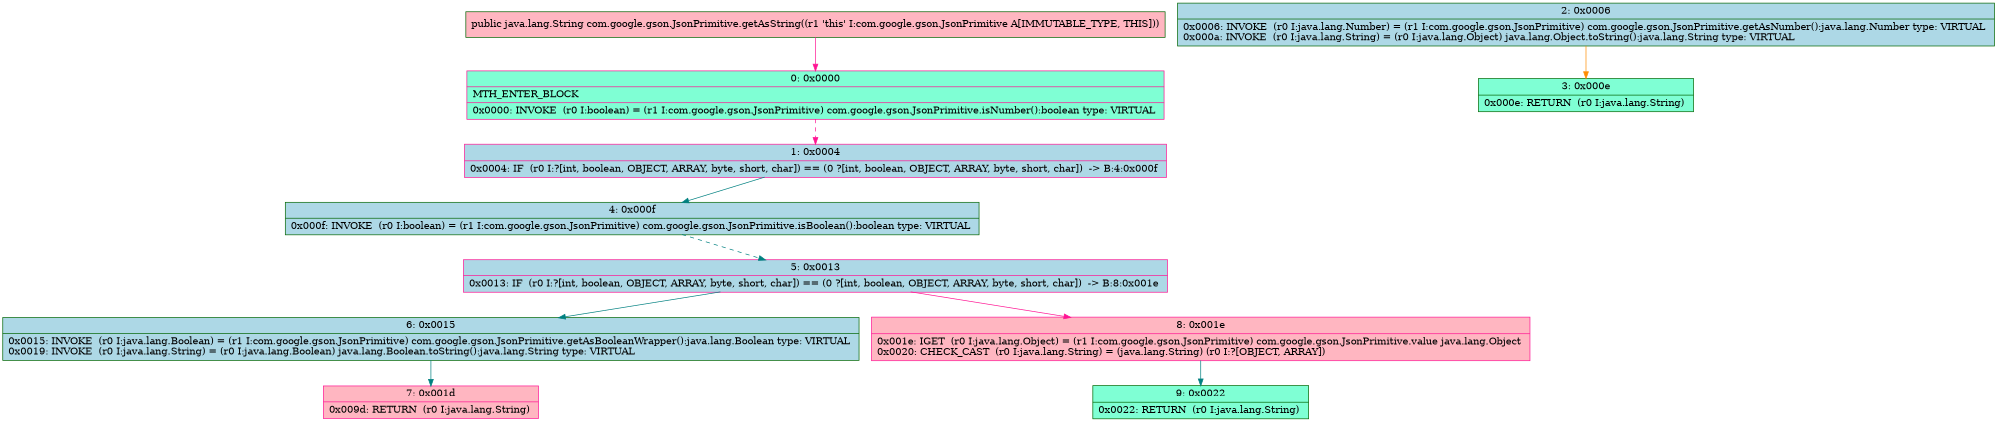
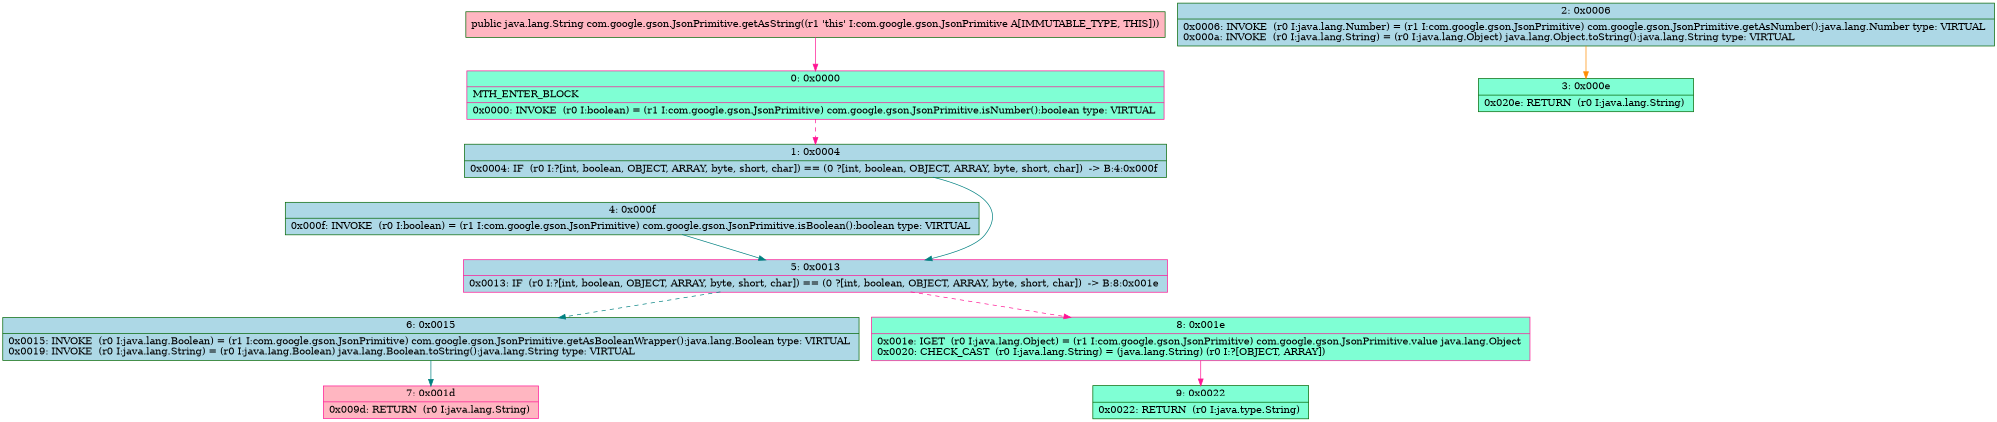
(1586, 103) -> (1586, 103)
(815, 161) -> (815, 161)
(727, 189) -> (992, 218)
(720, 246) -> (720, 246)
(643, 304) -> (643, 304)
(987, 304) -> (987, 304)
(1201, 339) -> (1201, 339)
(1201, 370) -> (1201, 370)
(1200, 410) -> (1201, 410)
